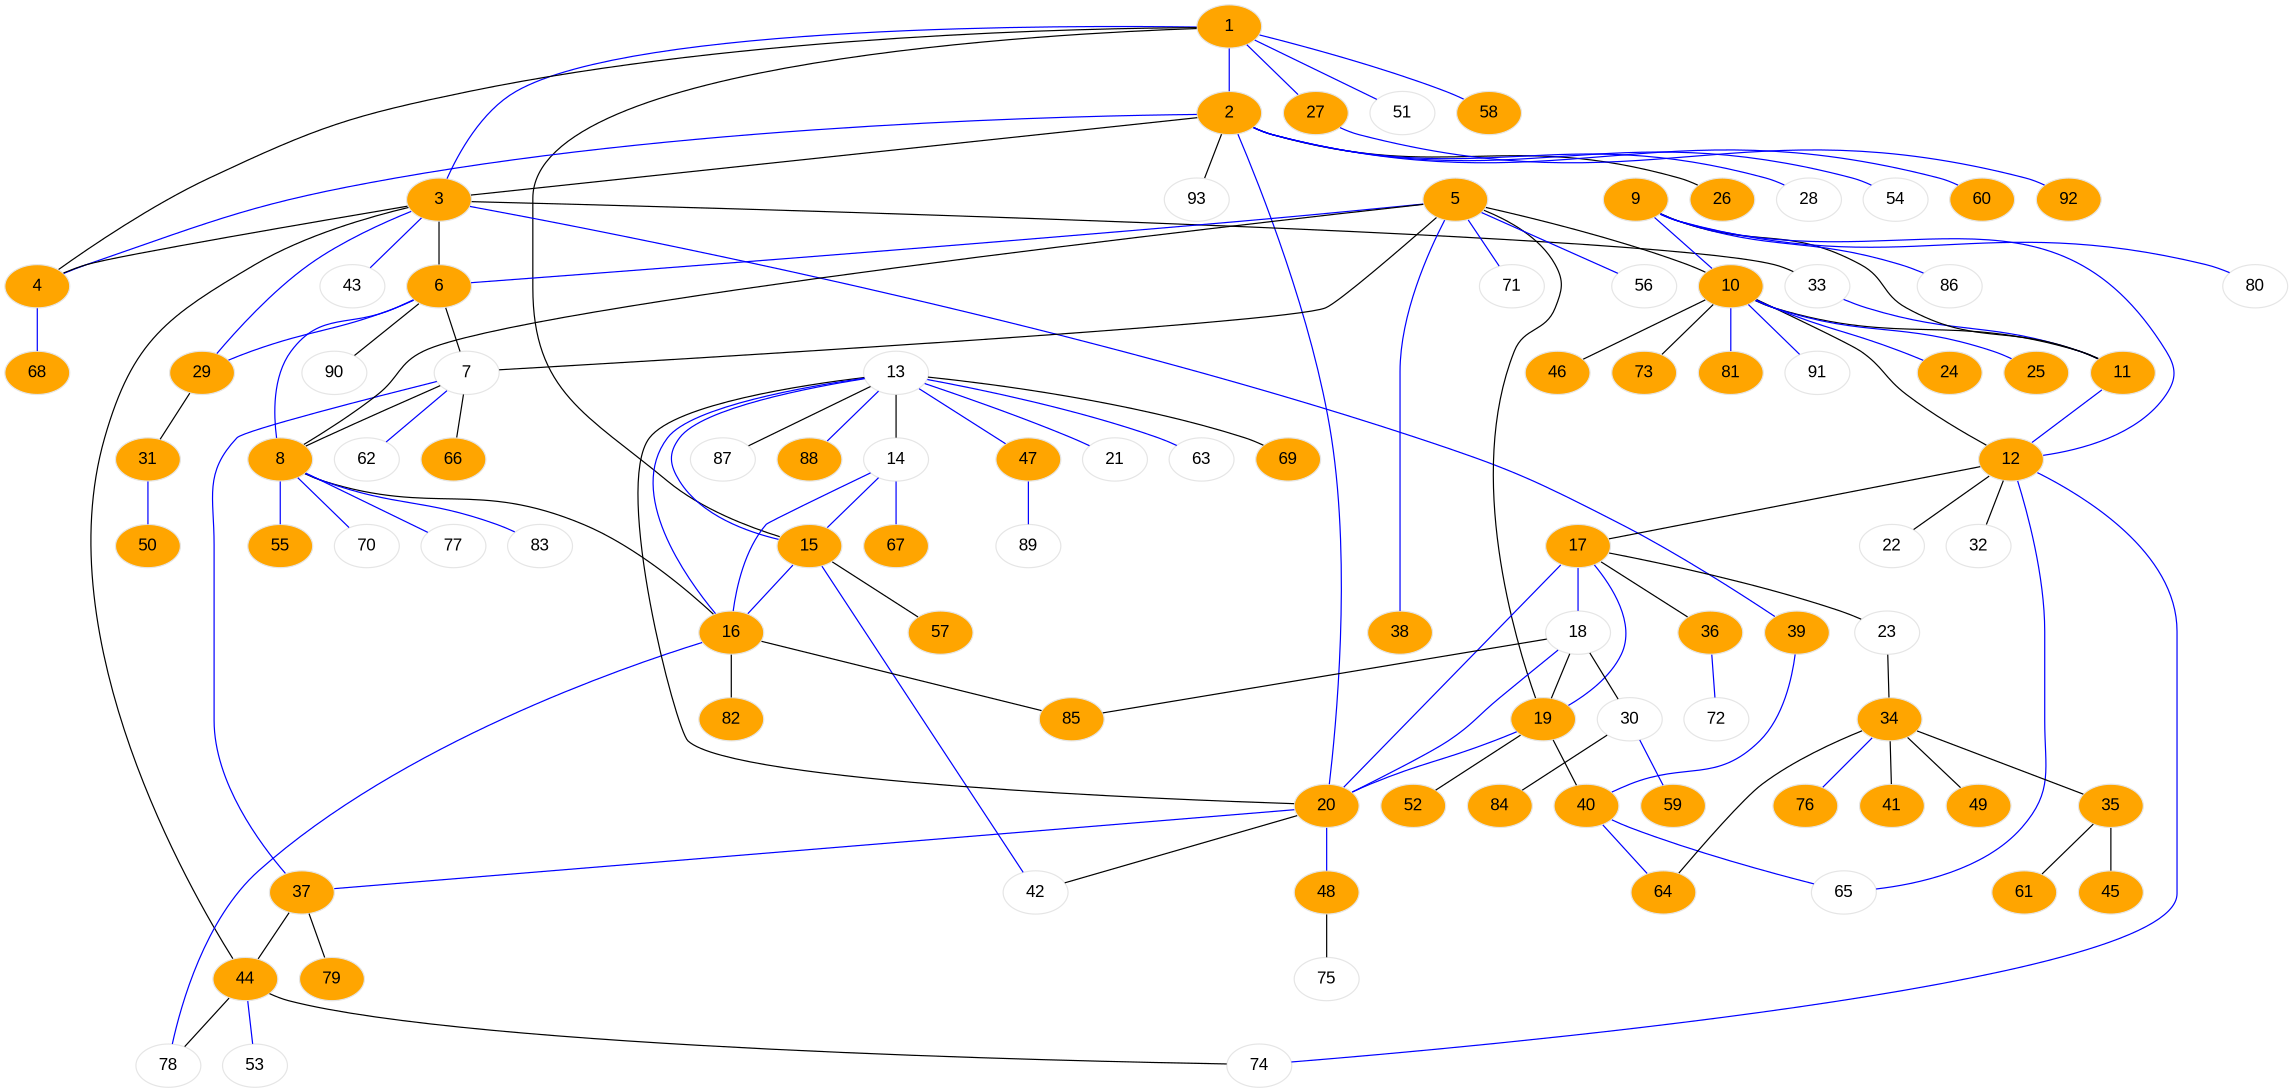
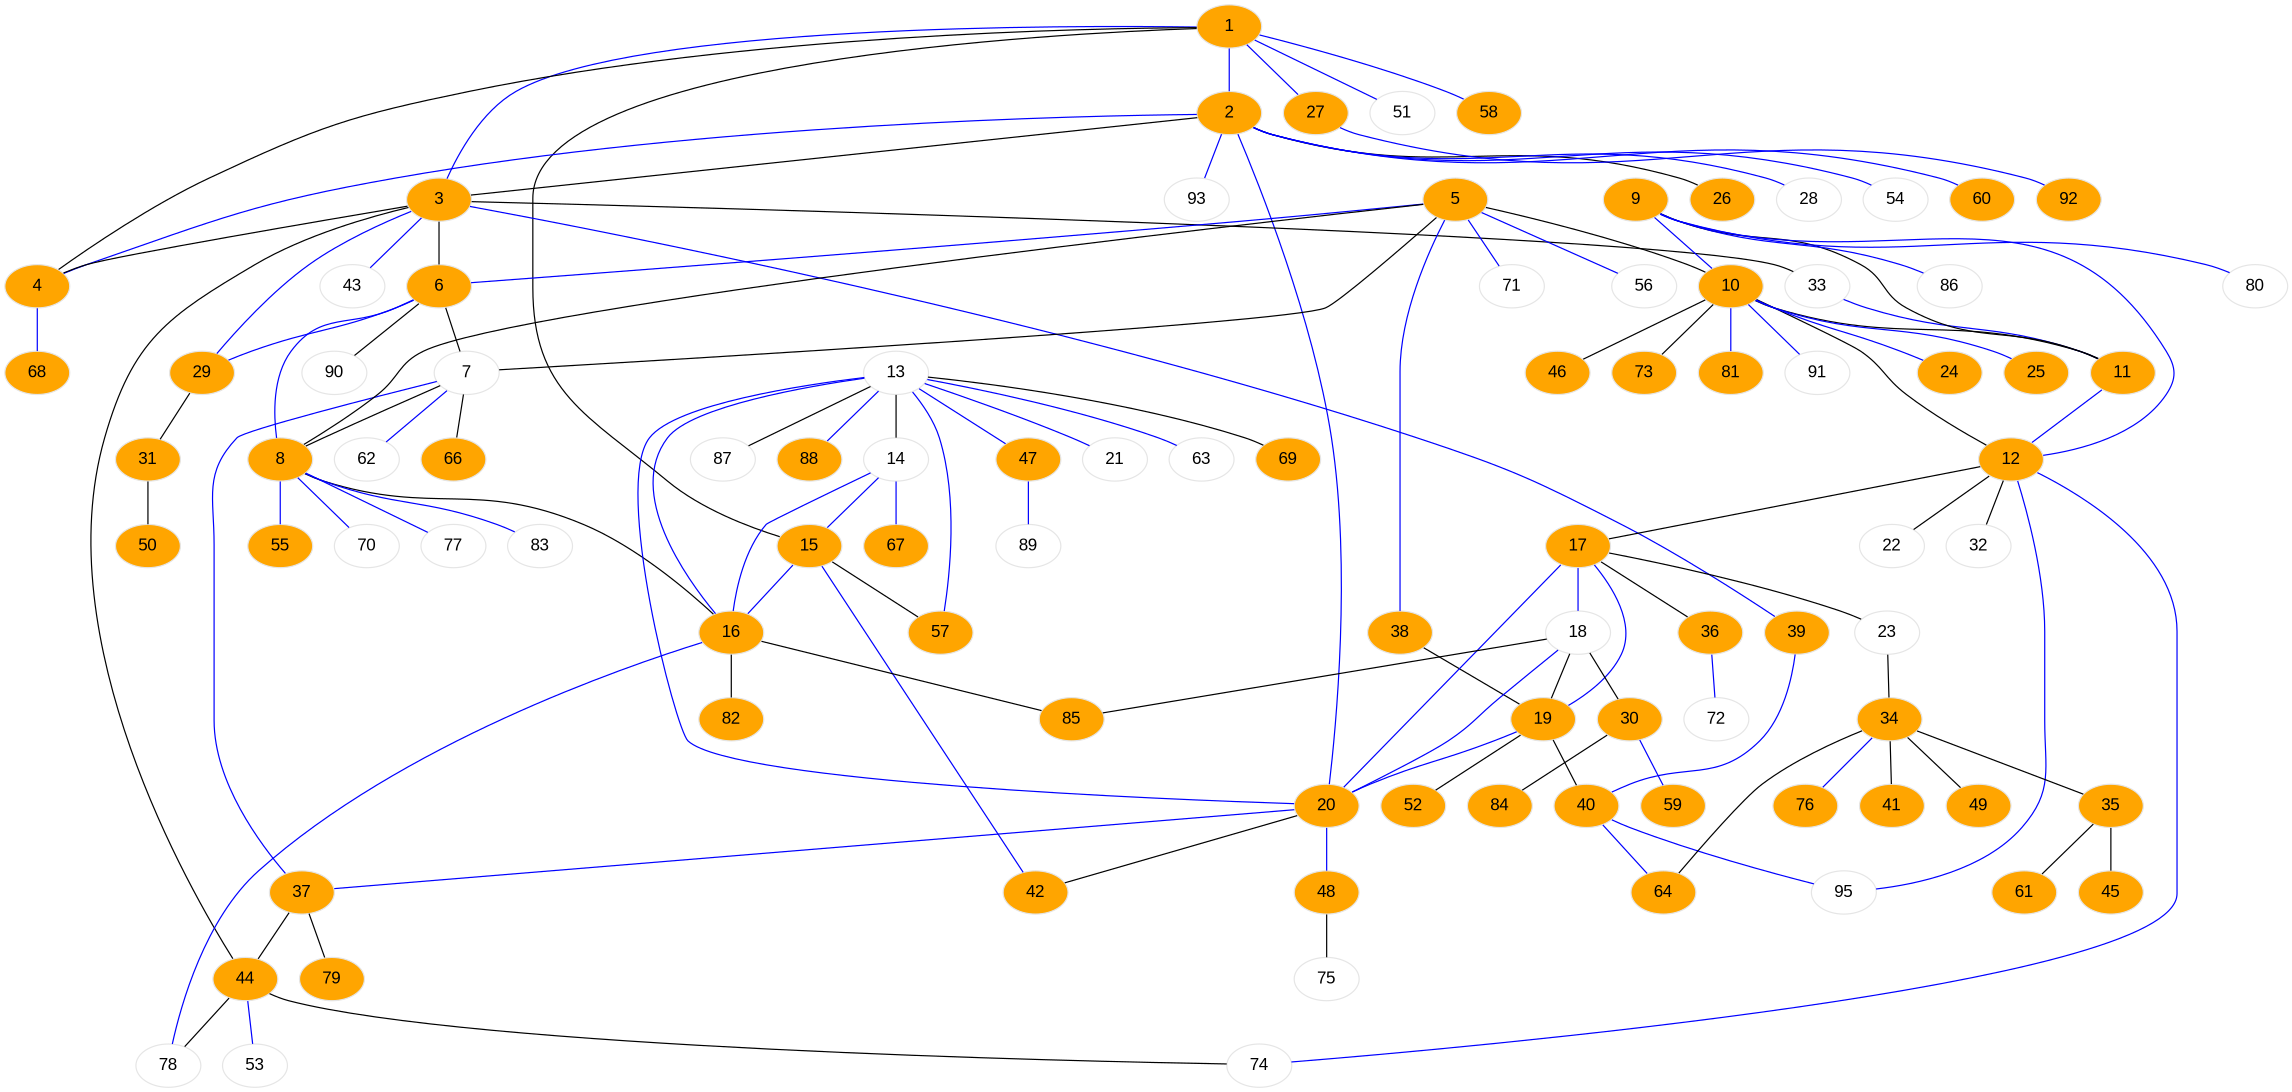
(1213, 156) -> (1213, 156)
(1497, 427) -> (1472, 676)
(685, 433) -> (950, 497)
(148, 503) -> (148, 503)
(1630, 719) -> (1630, 719)
(722, 756) -> (722, 756)
(1036, 892) -> (1036, 892)
(1844, 892) -> (1844, 892)
